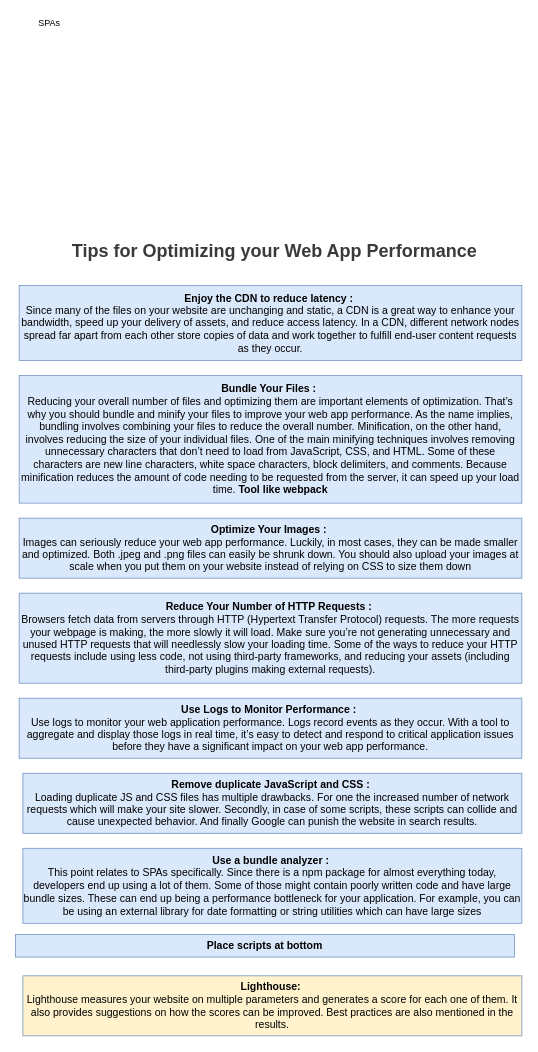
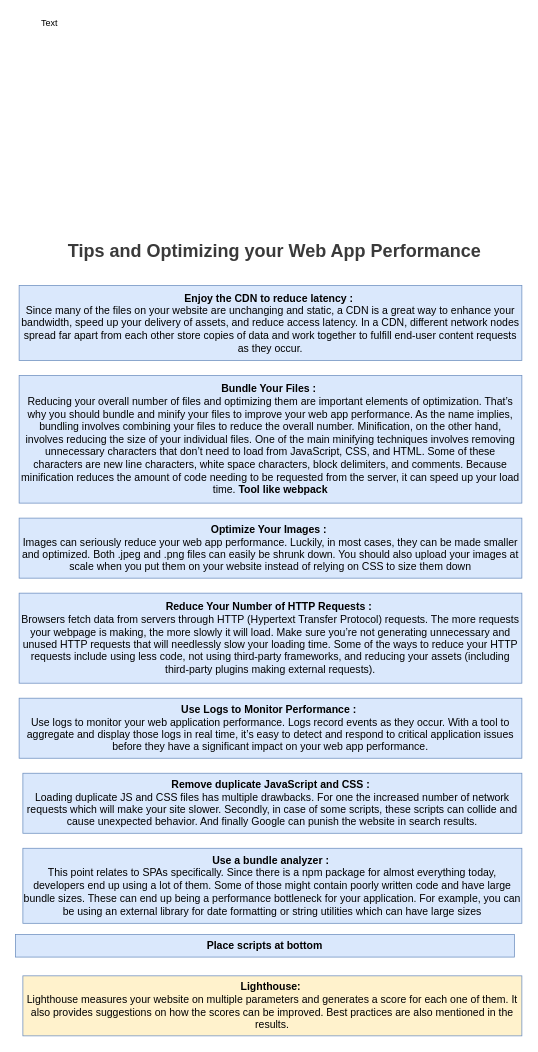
(50, 23) -> (50, 23)
(275, 252) -> (275, 252)
